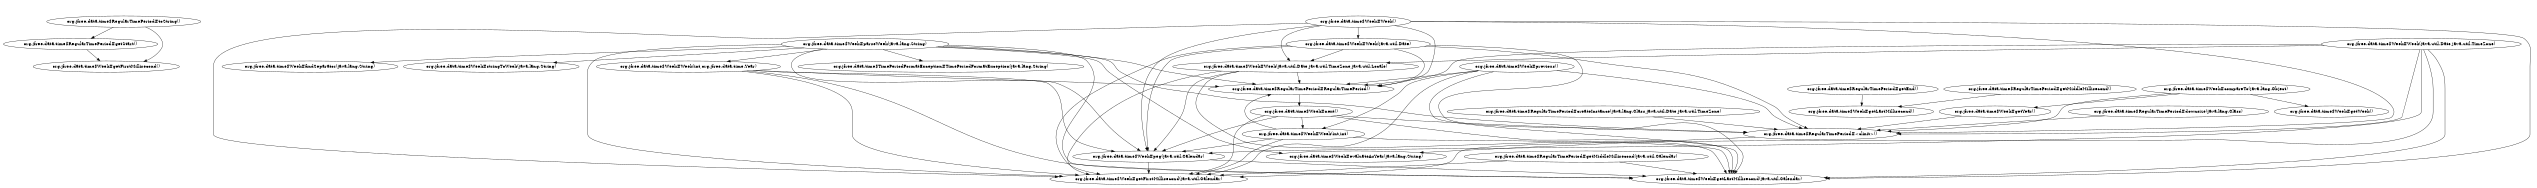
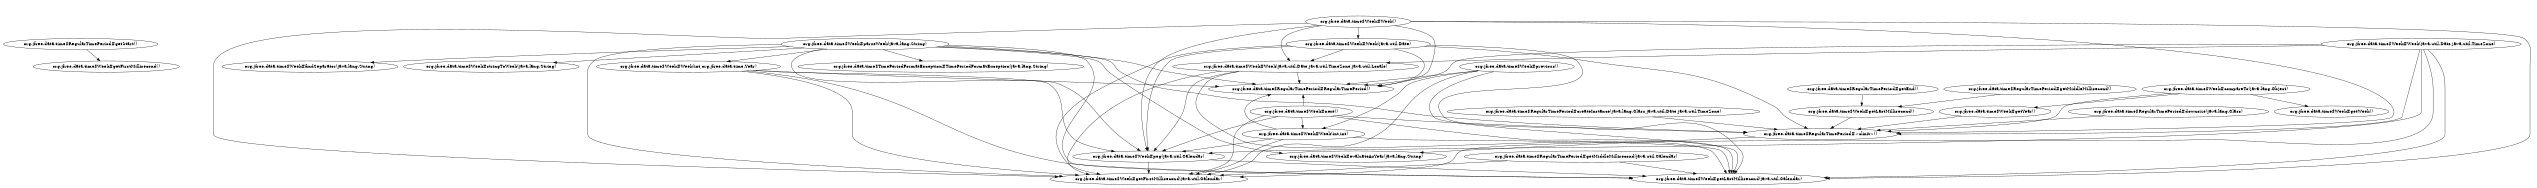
(124, 22) -> none
(1682, 87) -> (1842, 122)
(1299, 99) -> (1303, 101)
